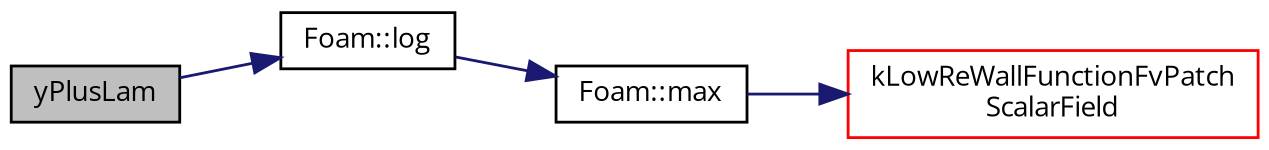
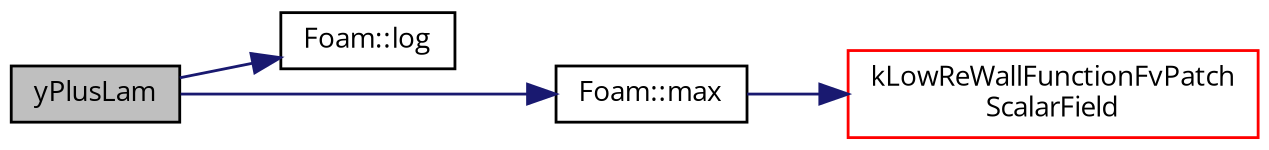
(492, 64) -> (354, 94)
